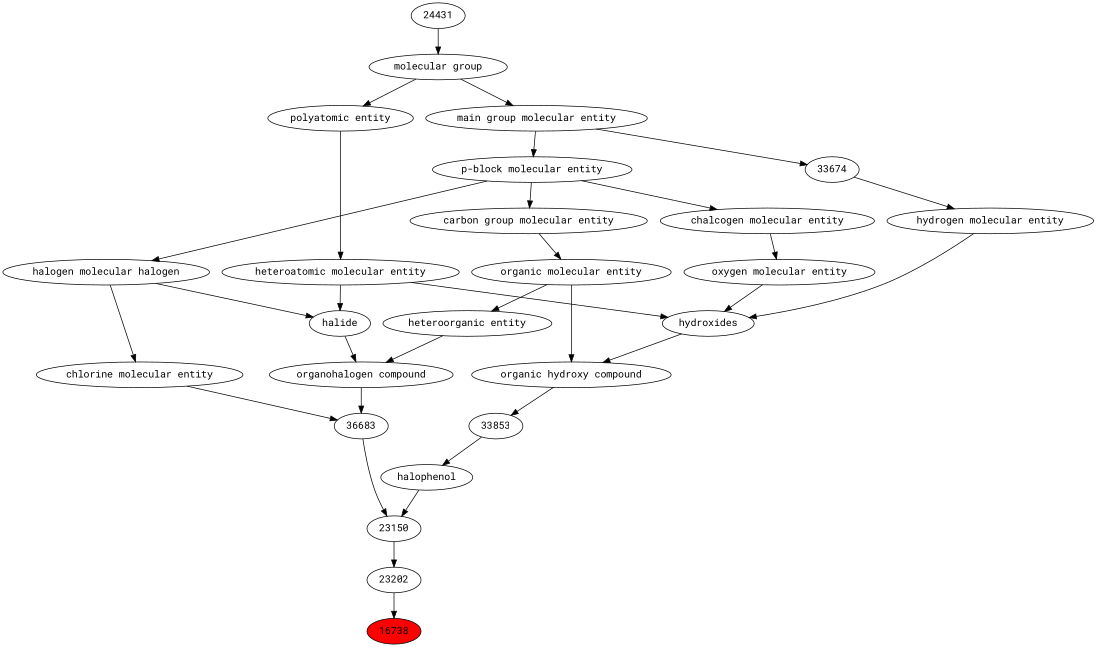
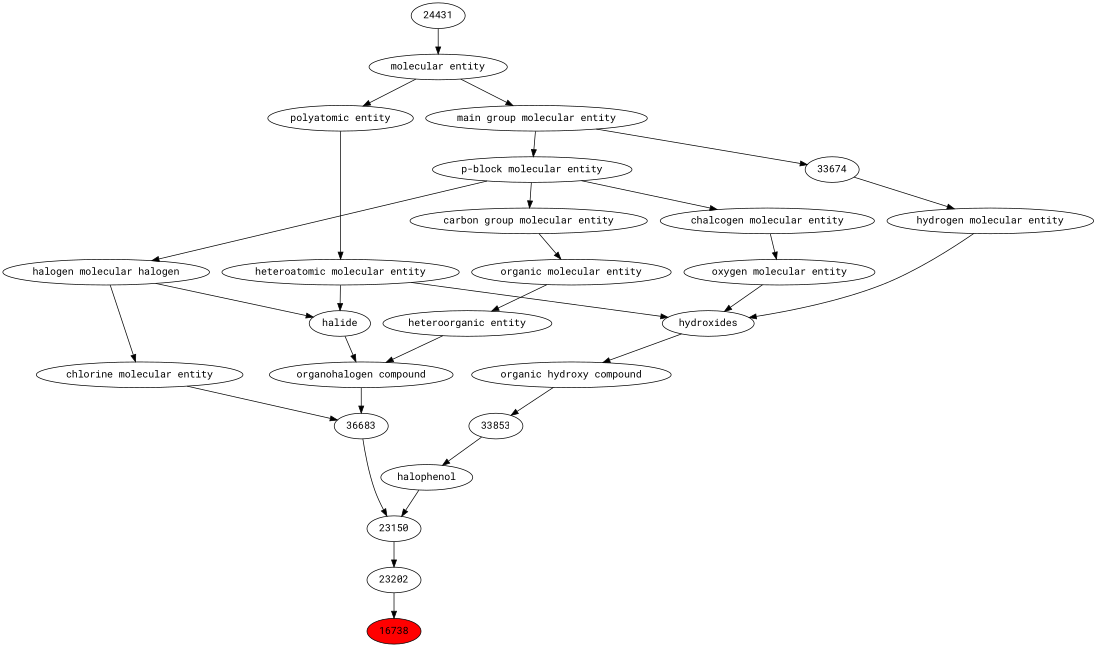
(438, 67) -> (438, 67)
(571, 320) -> none
